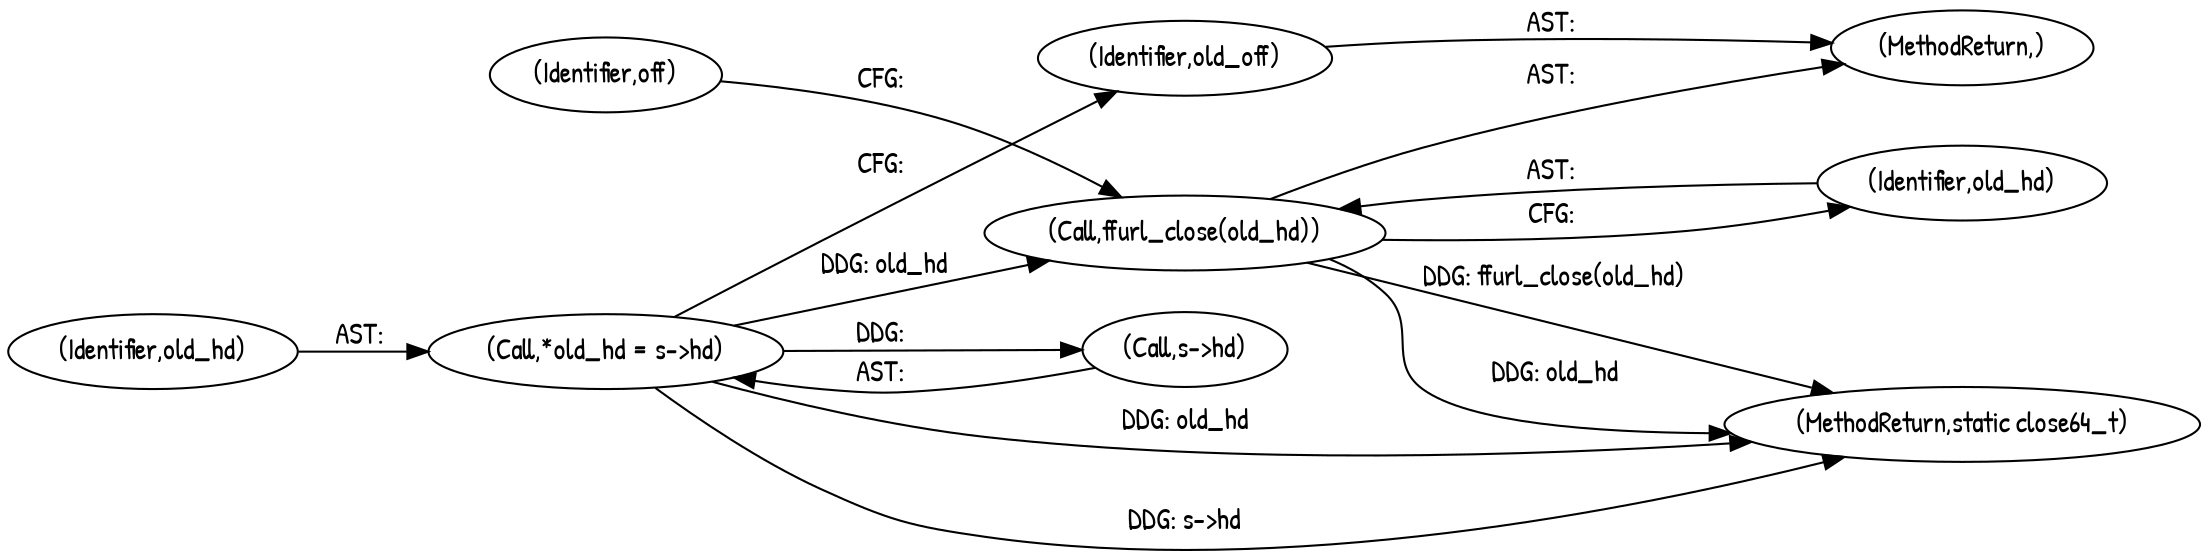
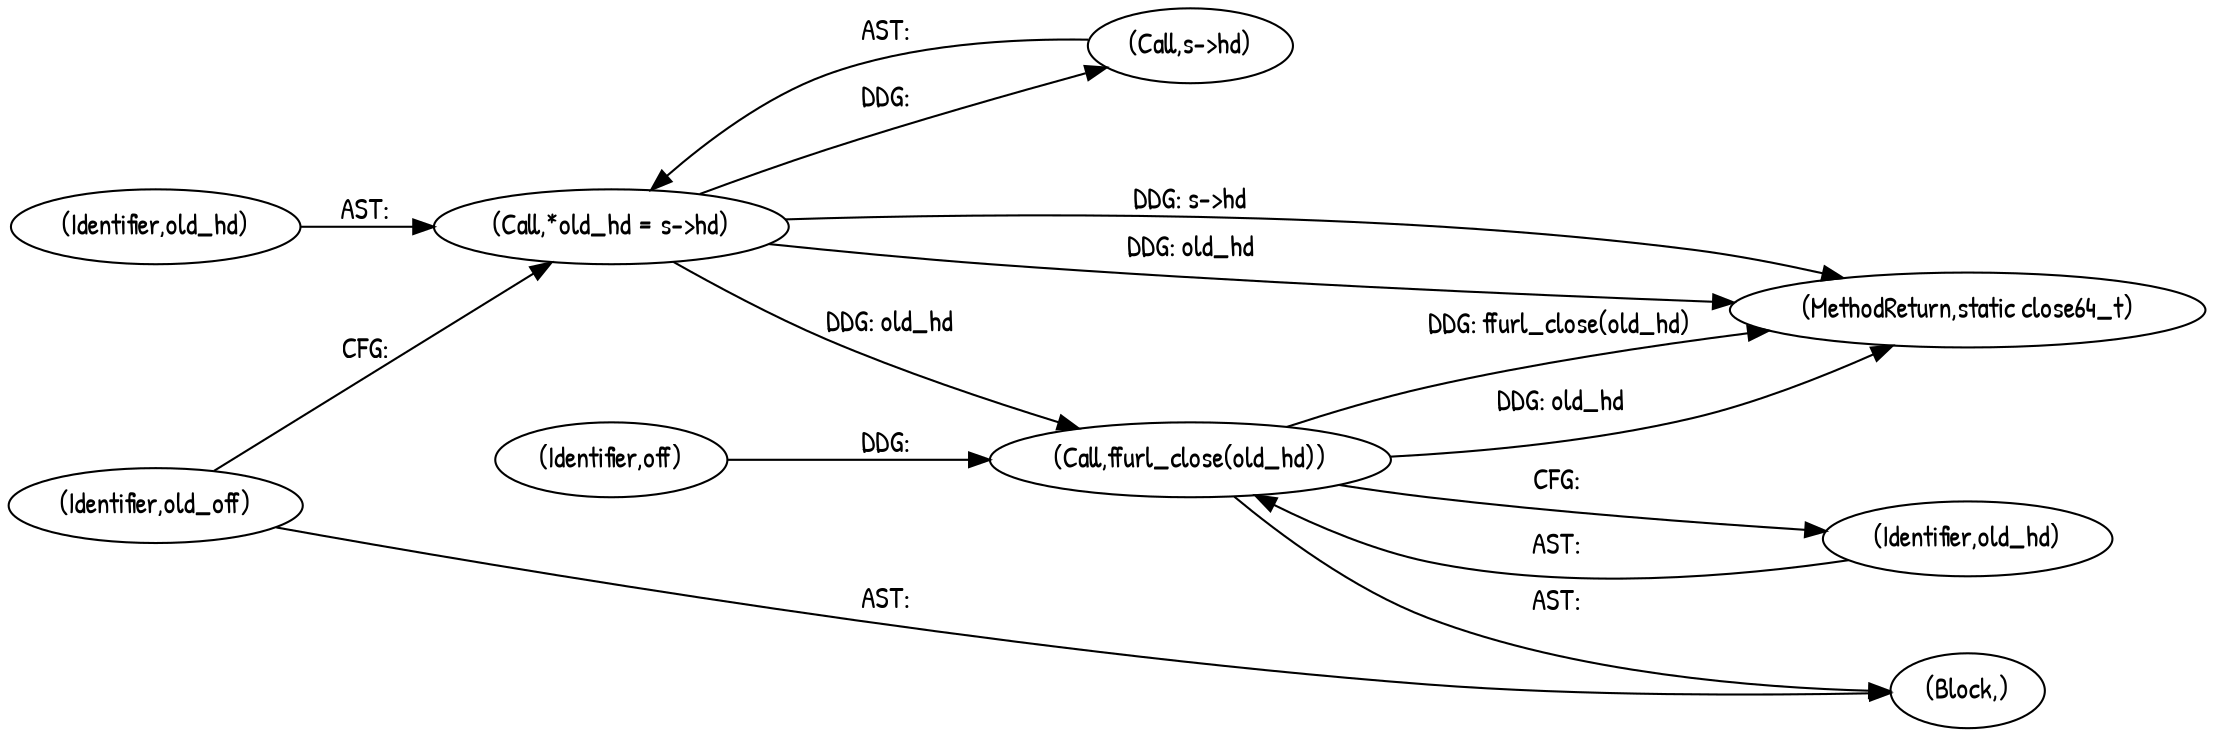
(1962, 48) -> (1968, 691)
(884, 80) -> (889, 444)
(886, 208) -> (374, 372)
